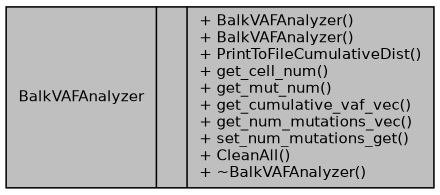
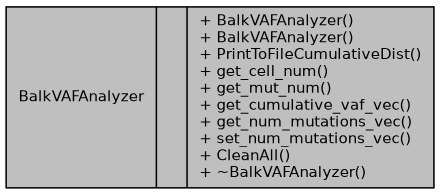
(304, 139) -> (306, 139)
